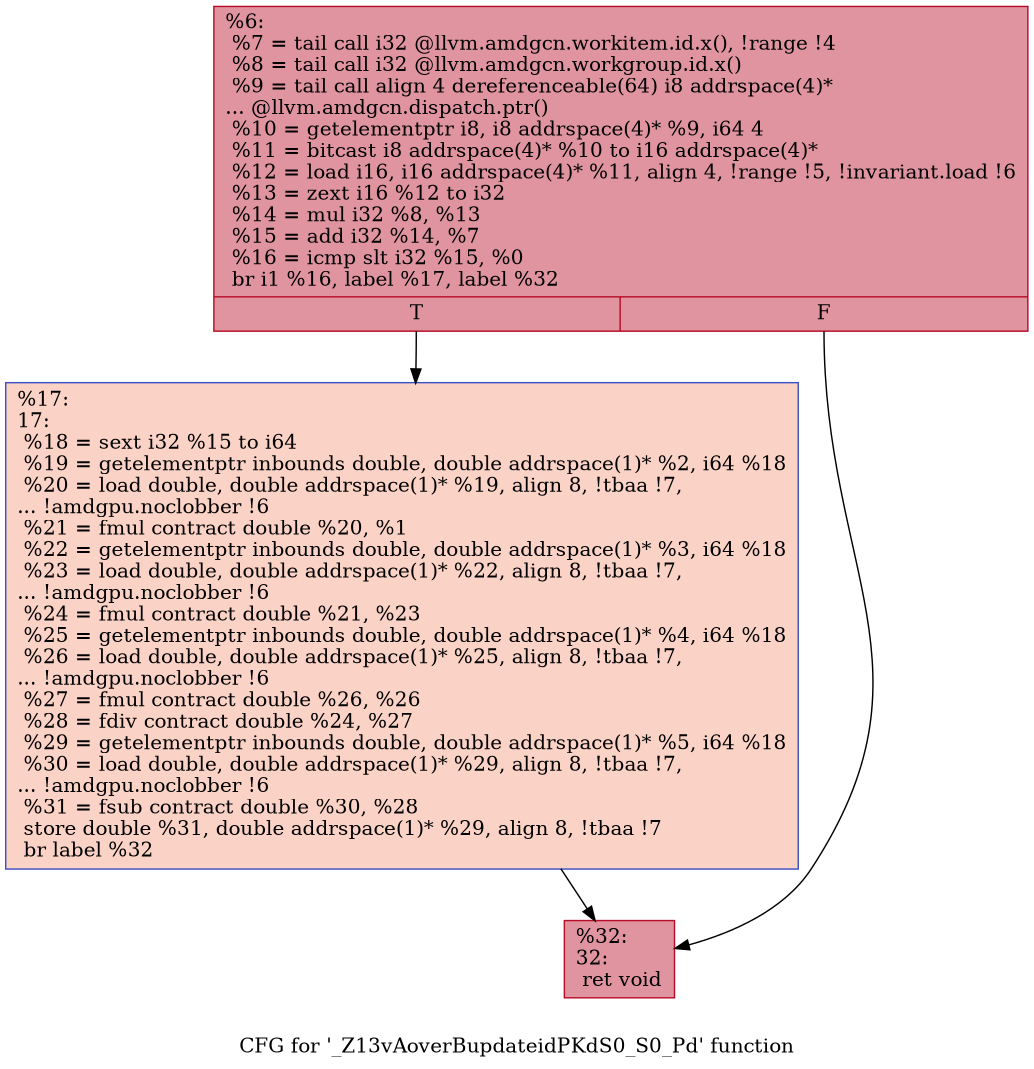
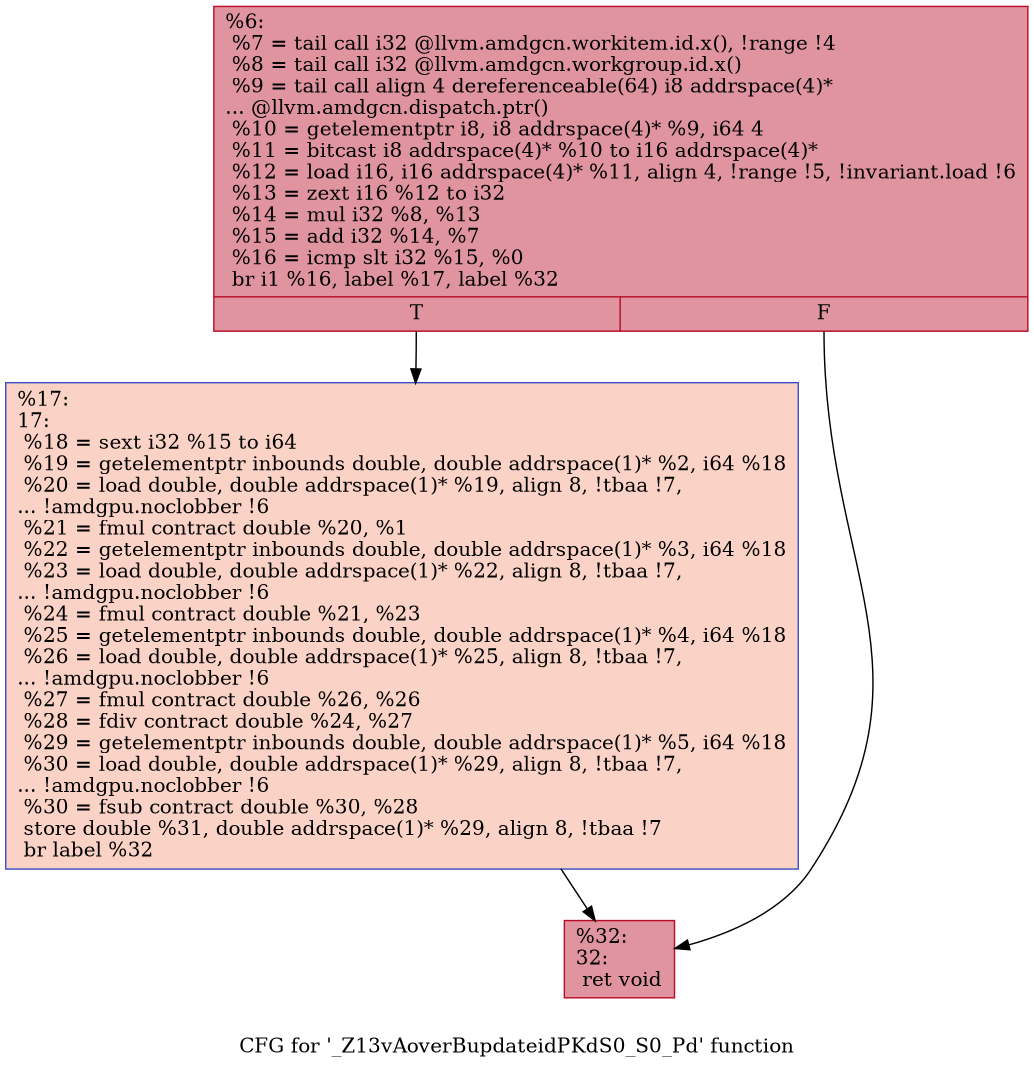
(218, 808) -> (218, 808)
